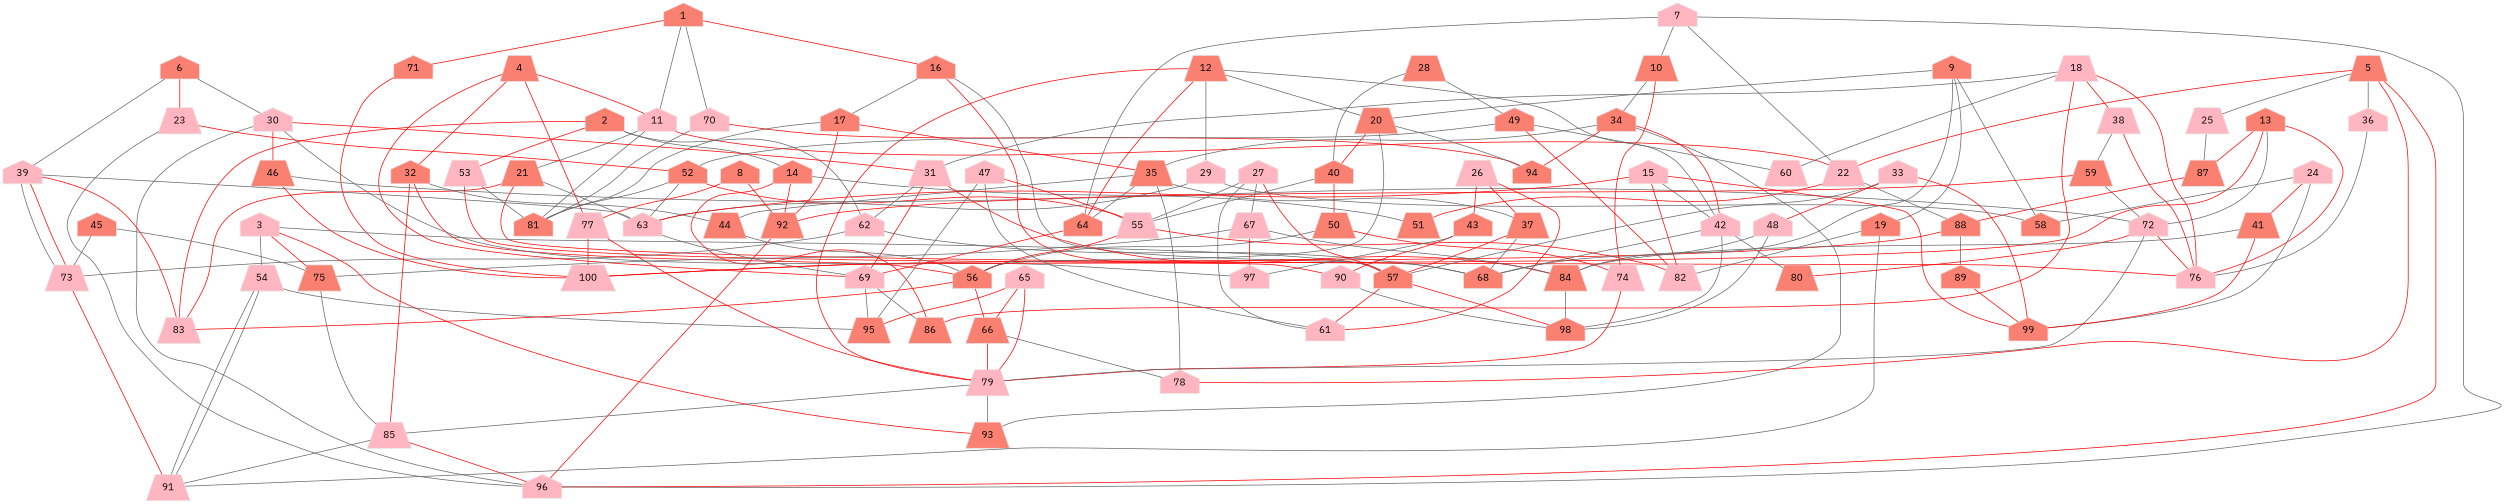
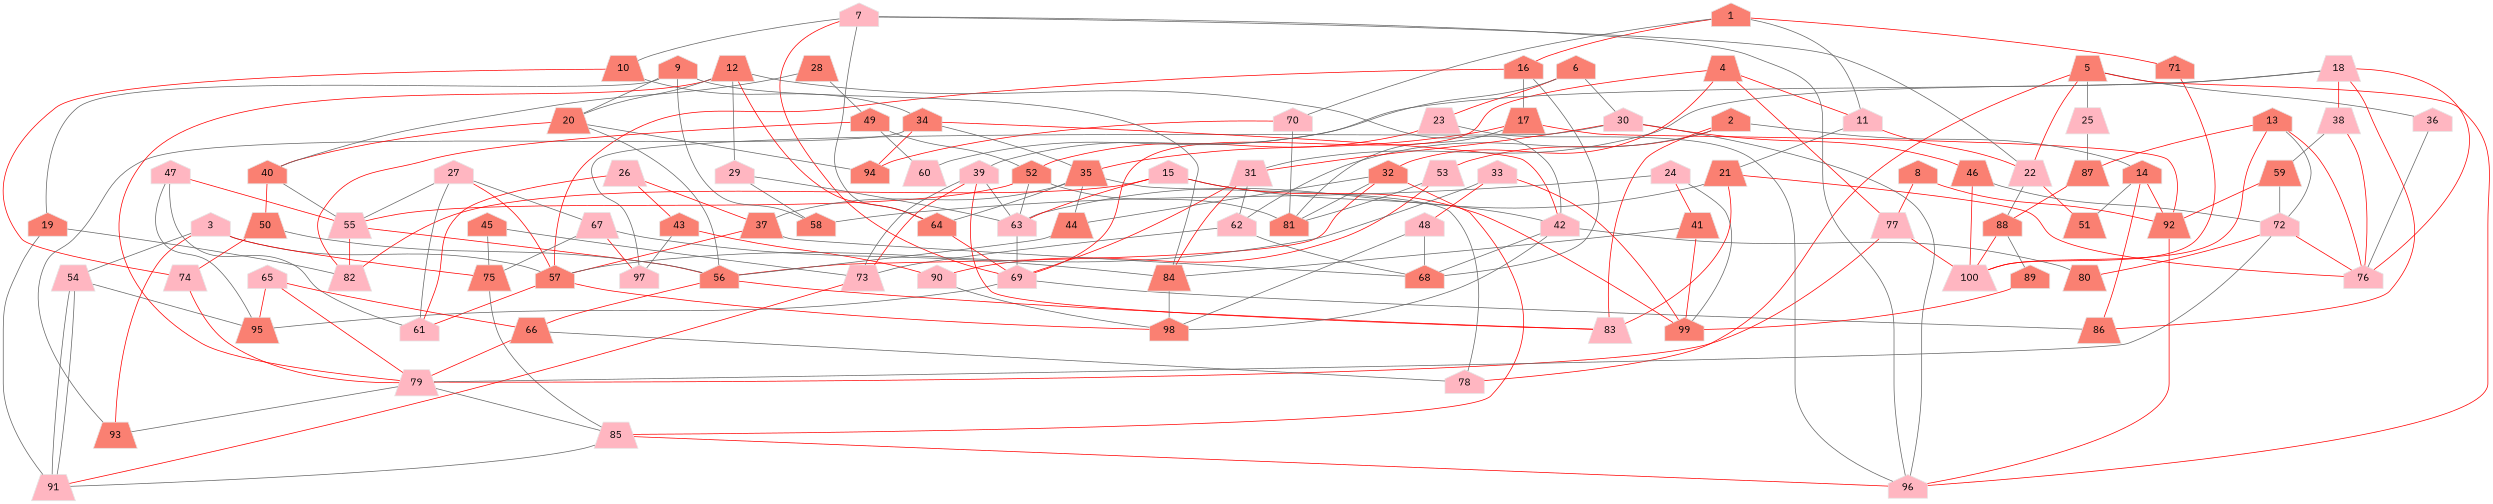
(840, 121) -> (1524, 121)
(594, 174) -> (1332, 203)
none -> (826, 179)
